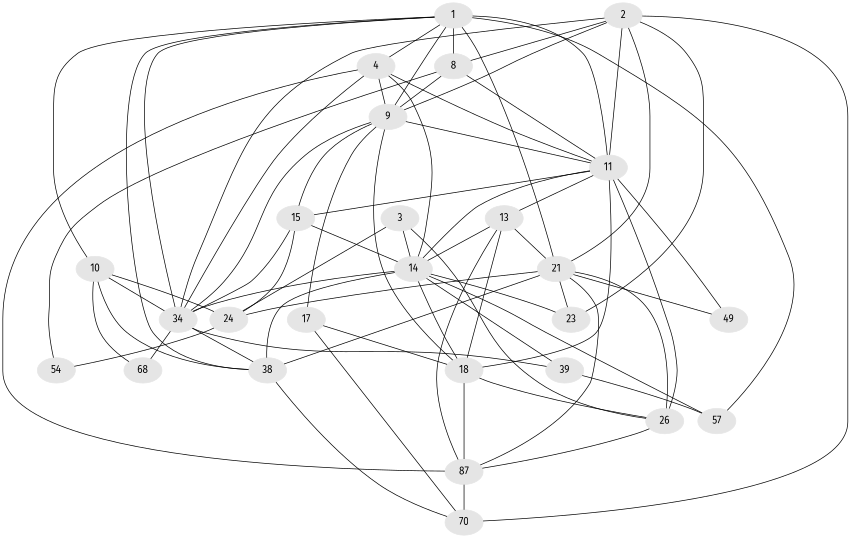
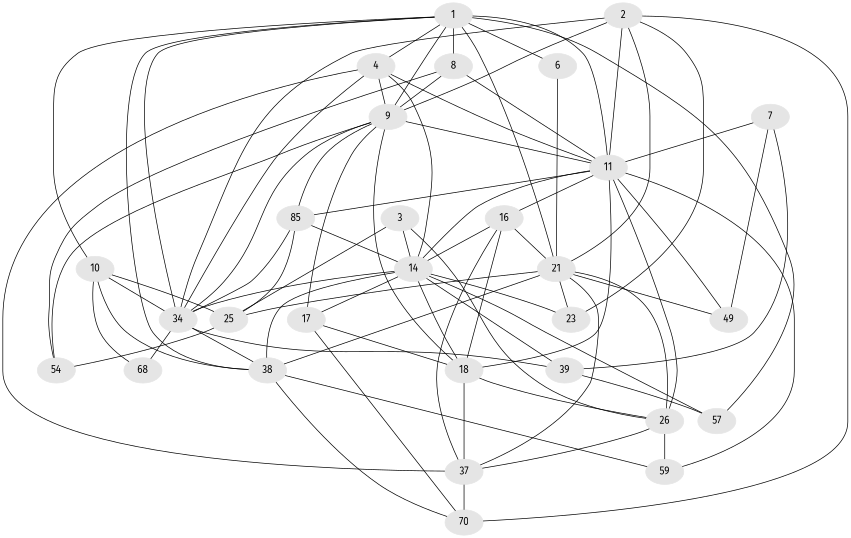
(538, 41) -> none
none -> (558, 66)
none -> (770, 117)
none -> (166, 198)
(296, 218) -> (296, 218)
(504, 218) -> (504, 218)
none -> (346, 301)
(229, 320) -> (229, 320)
(464, 472) -> (464, 472)
none -> (665, 472)
